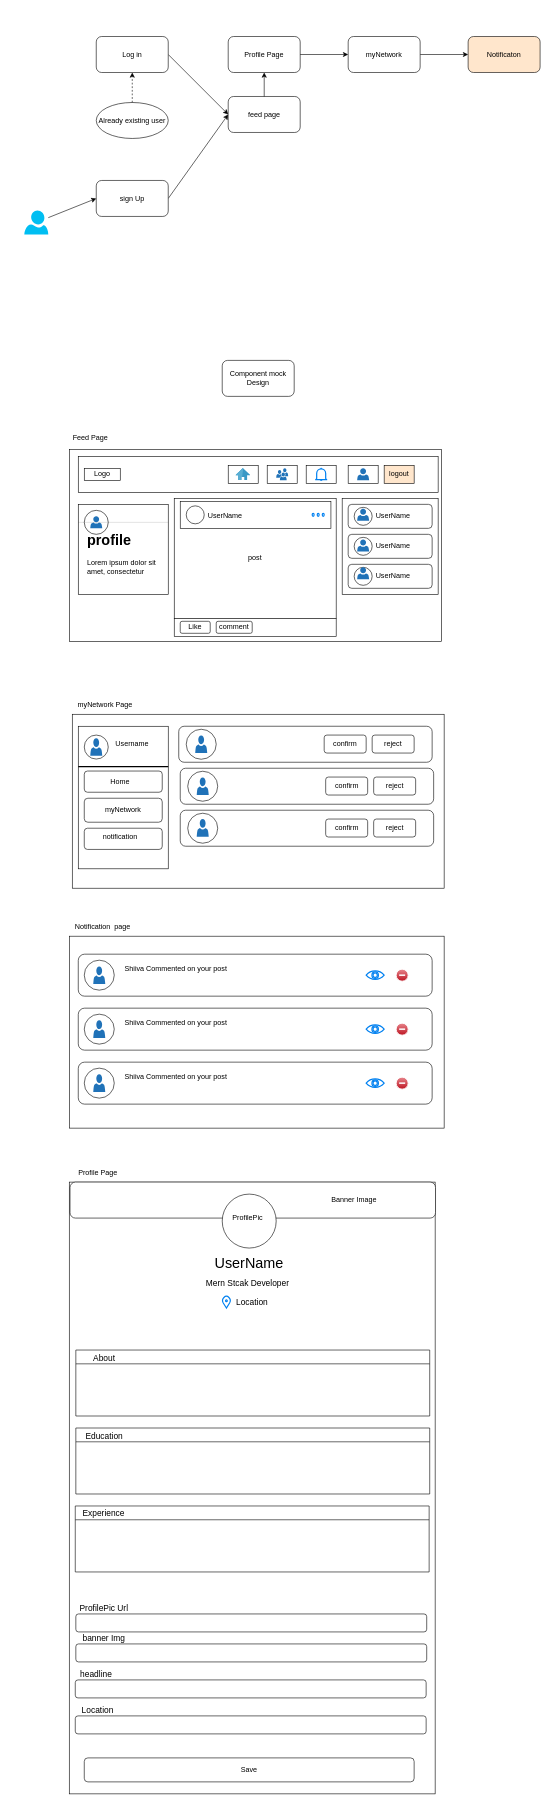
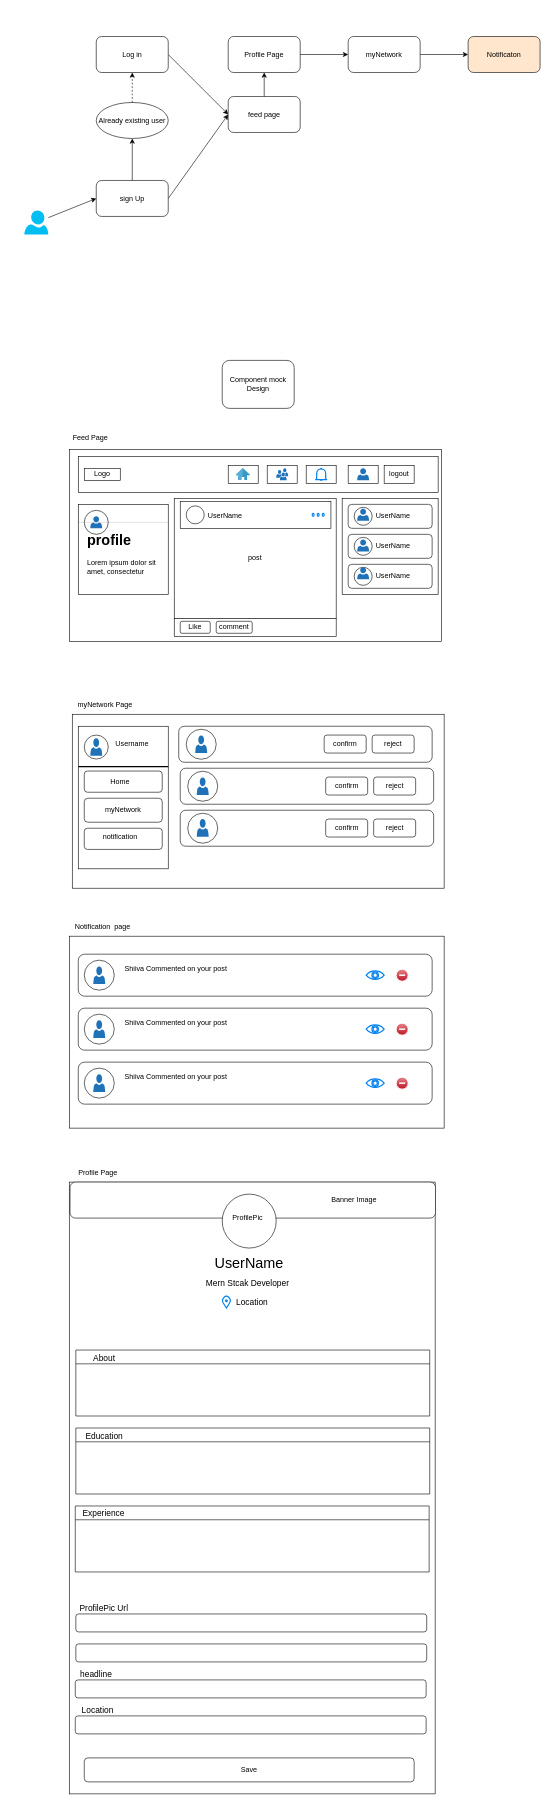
none -> (132, 143)
(258, 378) -> (258, 384)
(399, 474) -> (399, 474)
(104, 1638) -> none
